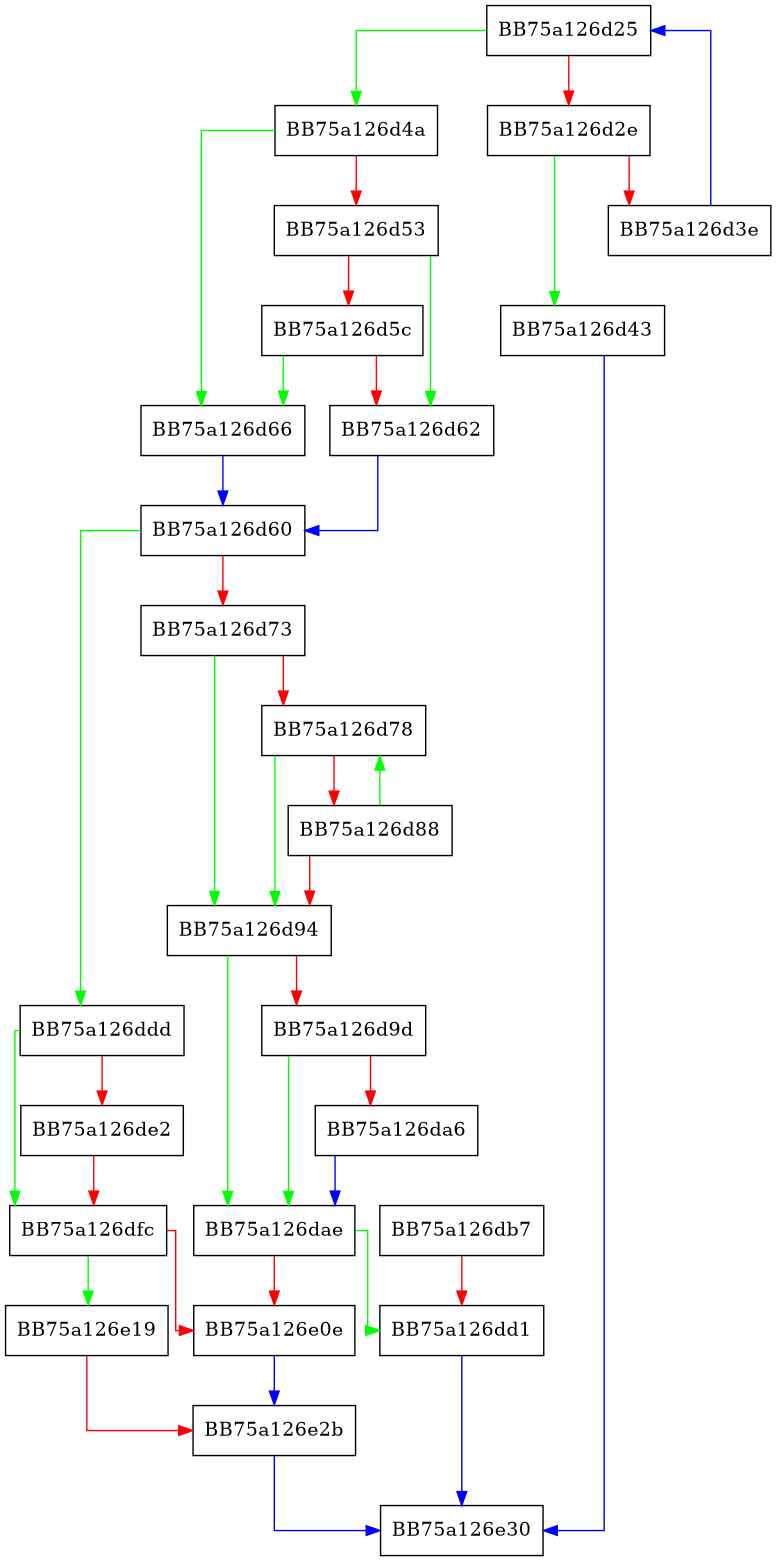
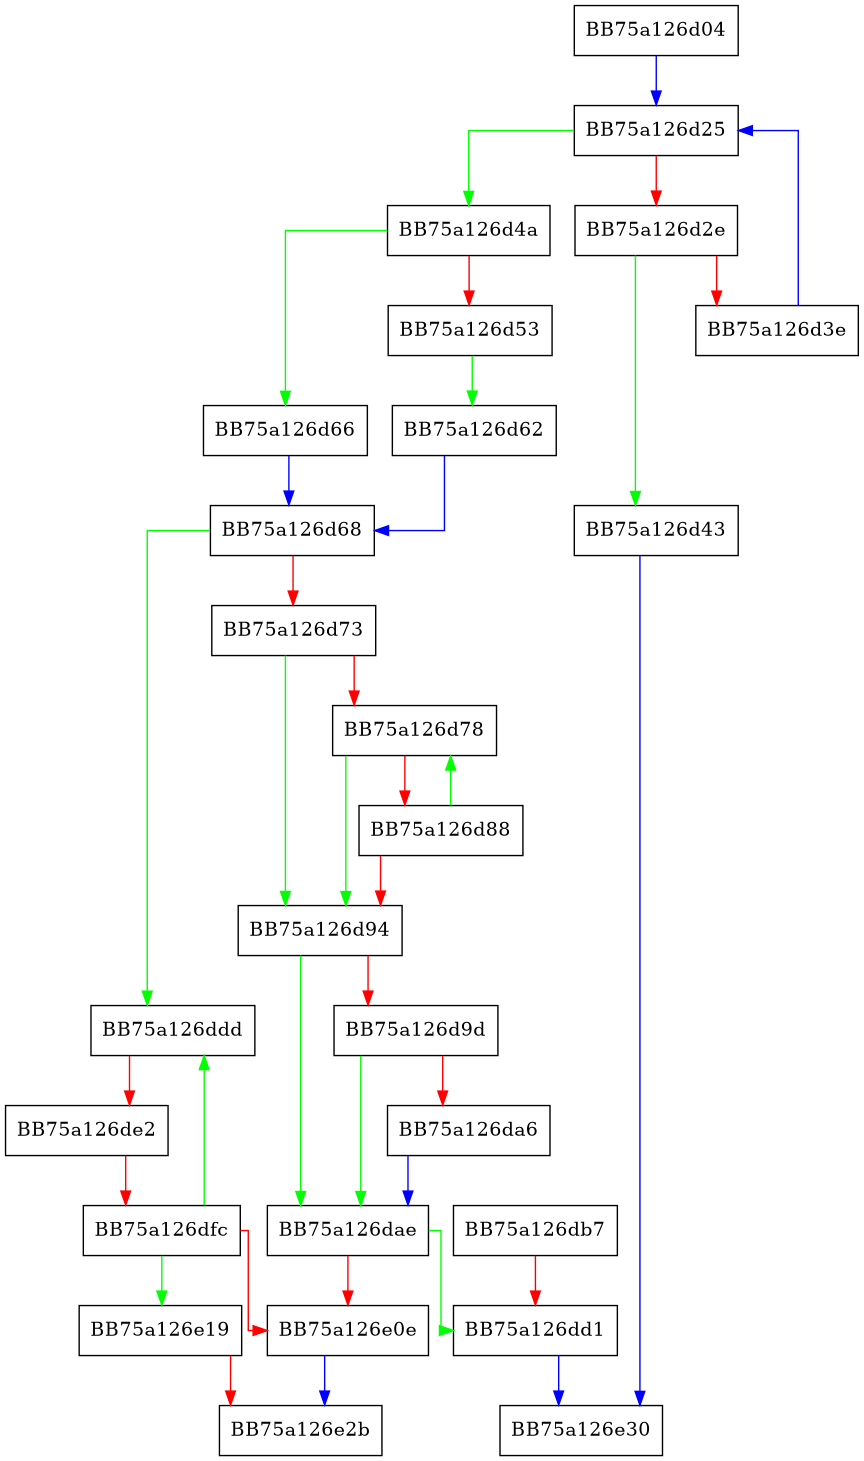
none -> (656, 31)
(342, 331) -> none
(223, 531) -> (292, 531)
(15, 1108) -> (204, 1137)
(283, 1531) -> none
